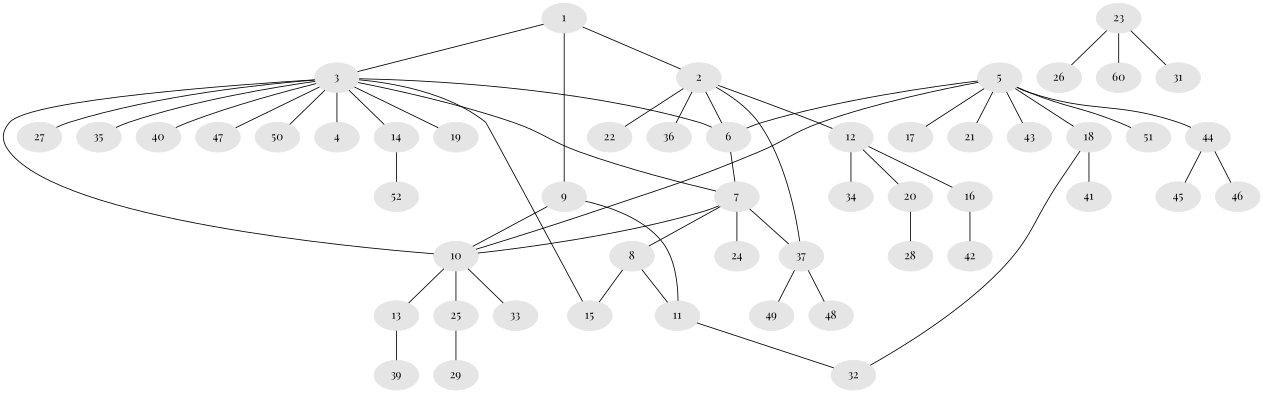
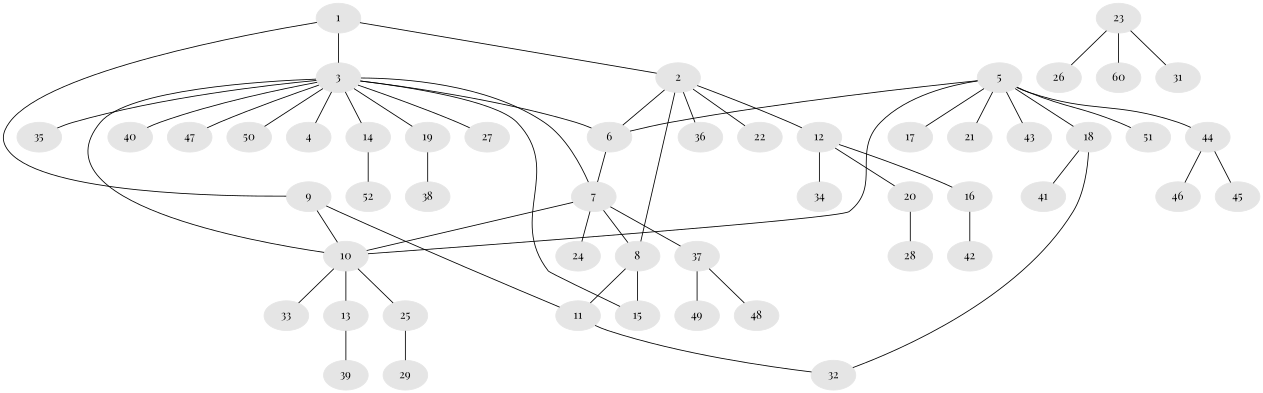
(776, 154) -> (658, 167)
none -> (428, 197)
